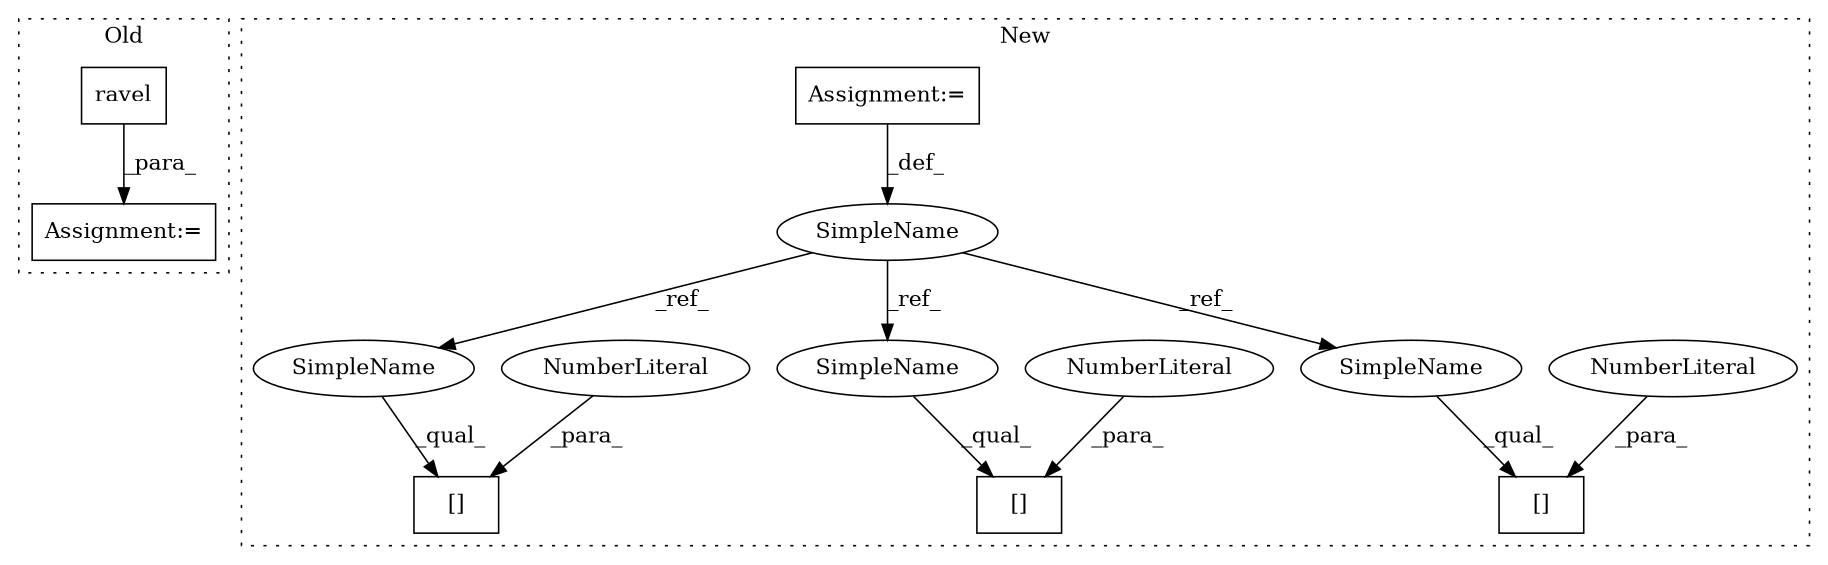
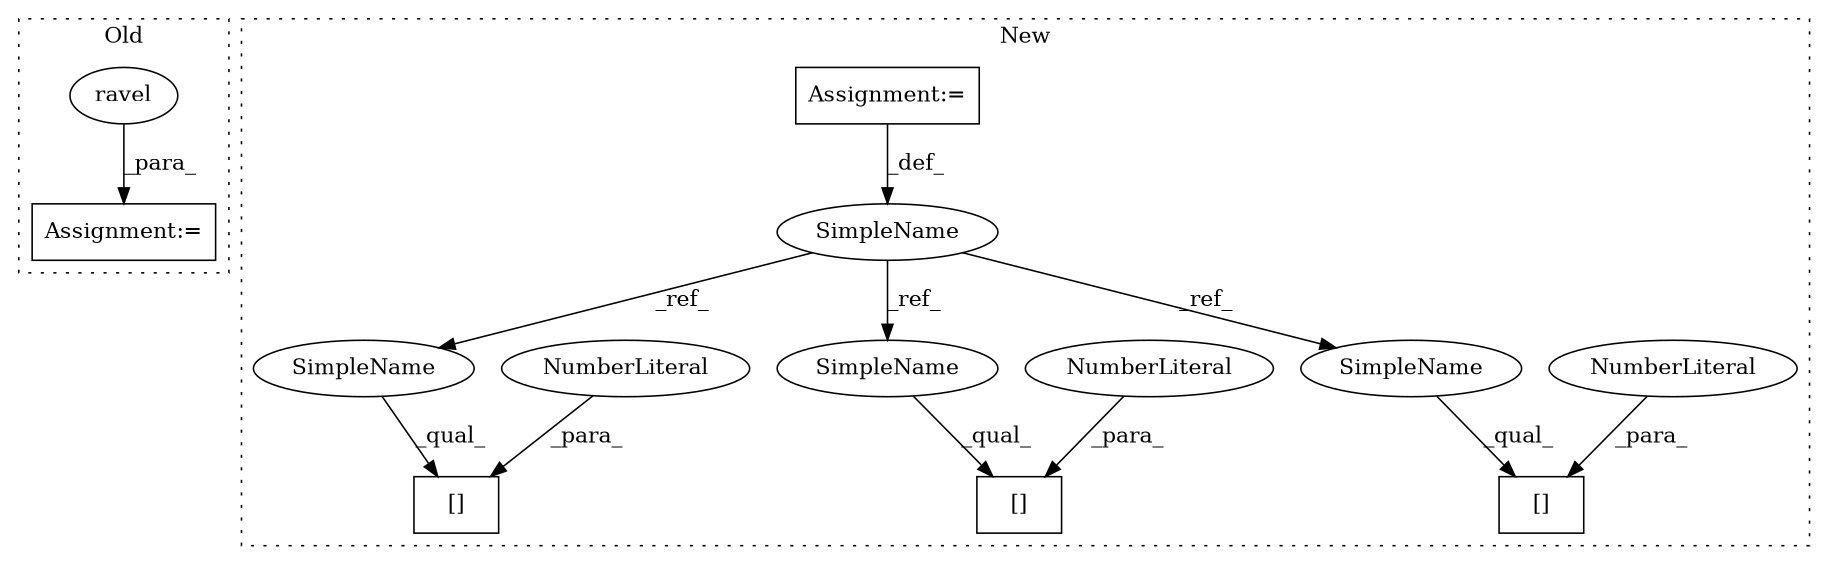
(124, 96) -> (124, 96)
